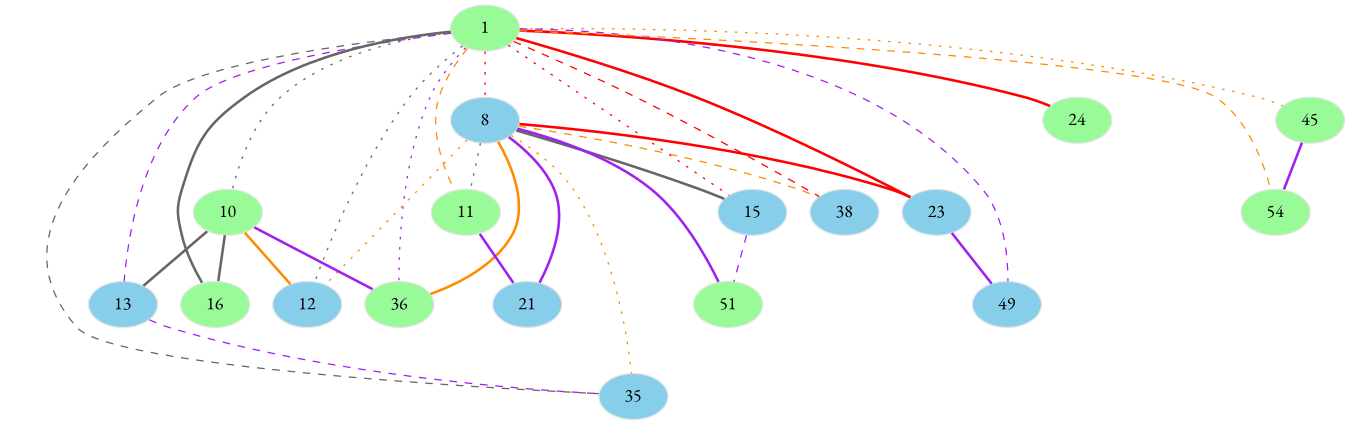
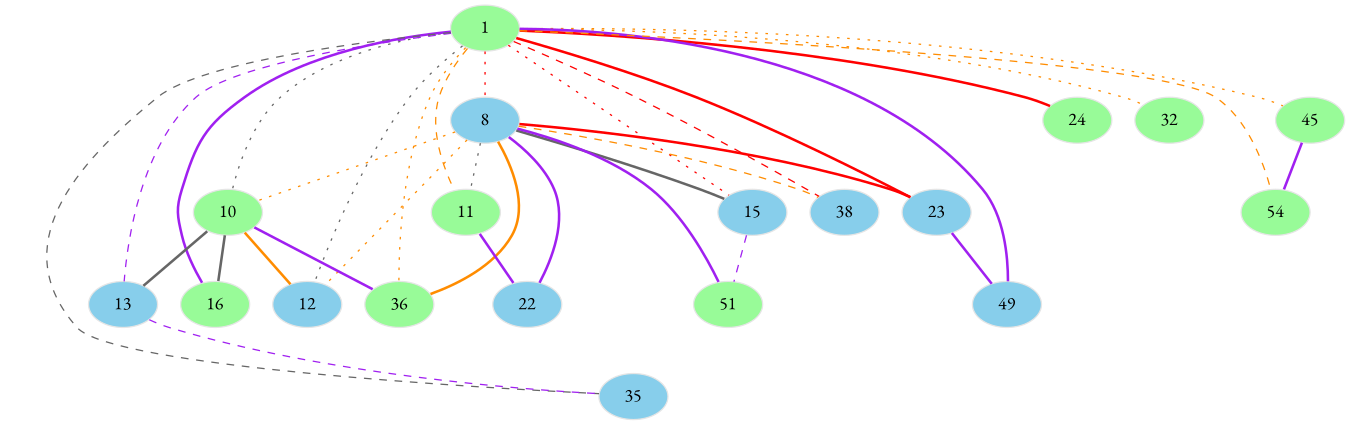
(815, 78) -> (815, 78)
(247, 96) -> (247, 96)
none -> (1169, 120)
(411, 157) -> (411, 157)
(599, 239) -> (356, 166)
(527, 304) -> (527, 304)
